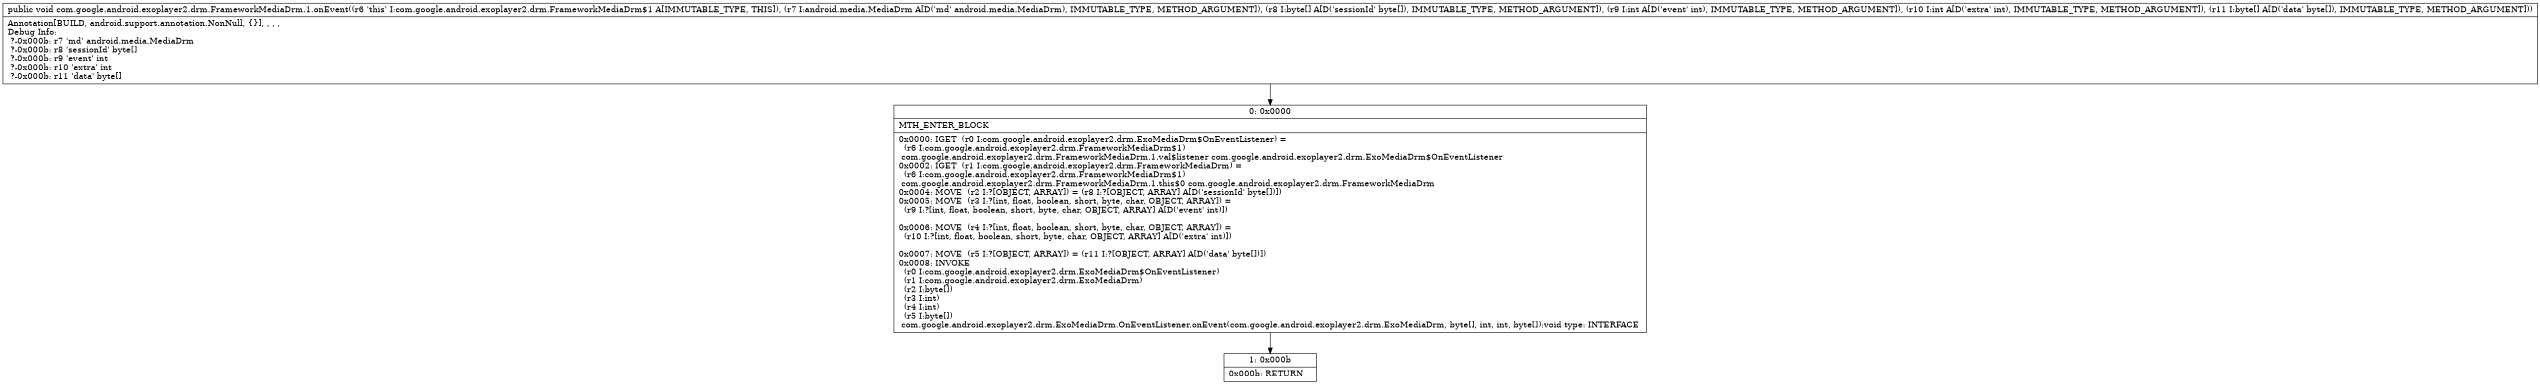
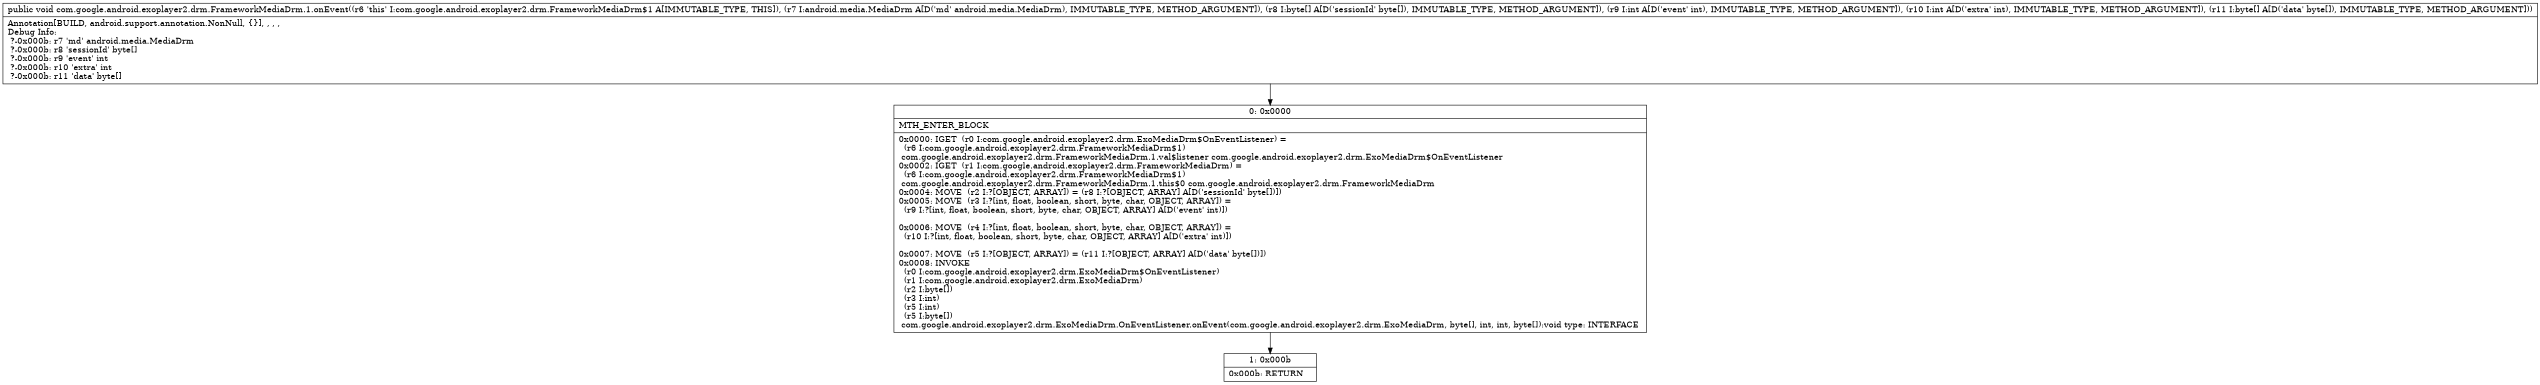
(919, 307) -> (919, 307)
